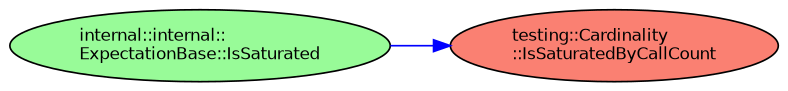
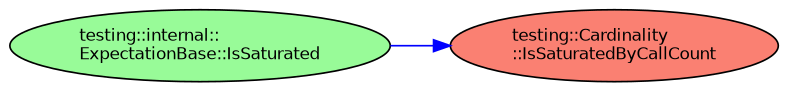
(200, 46) -> (200, 46)
